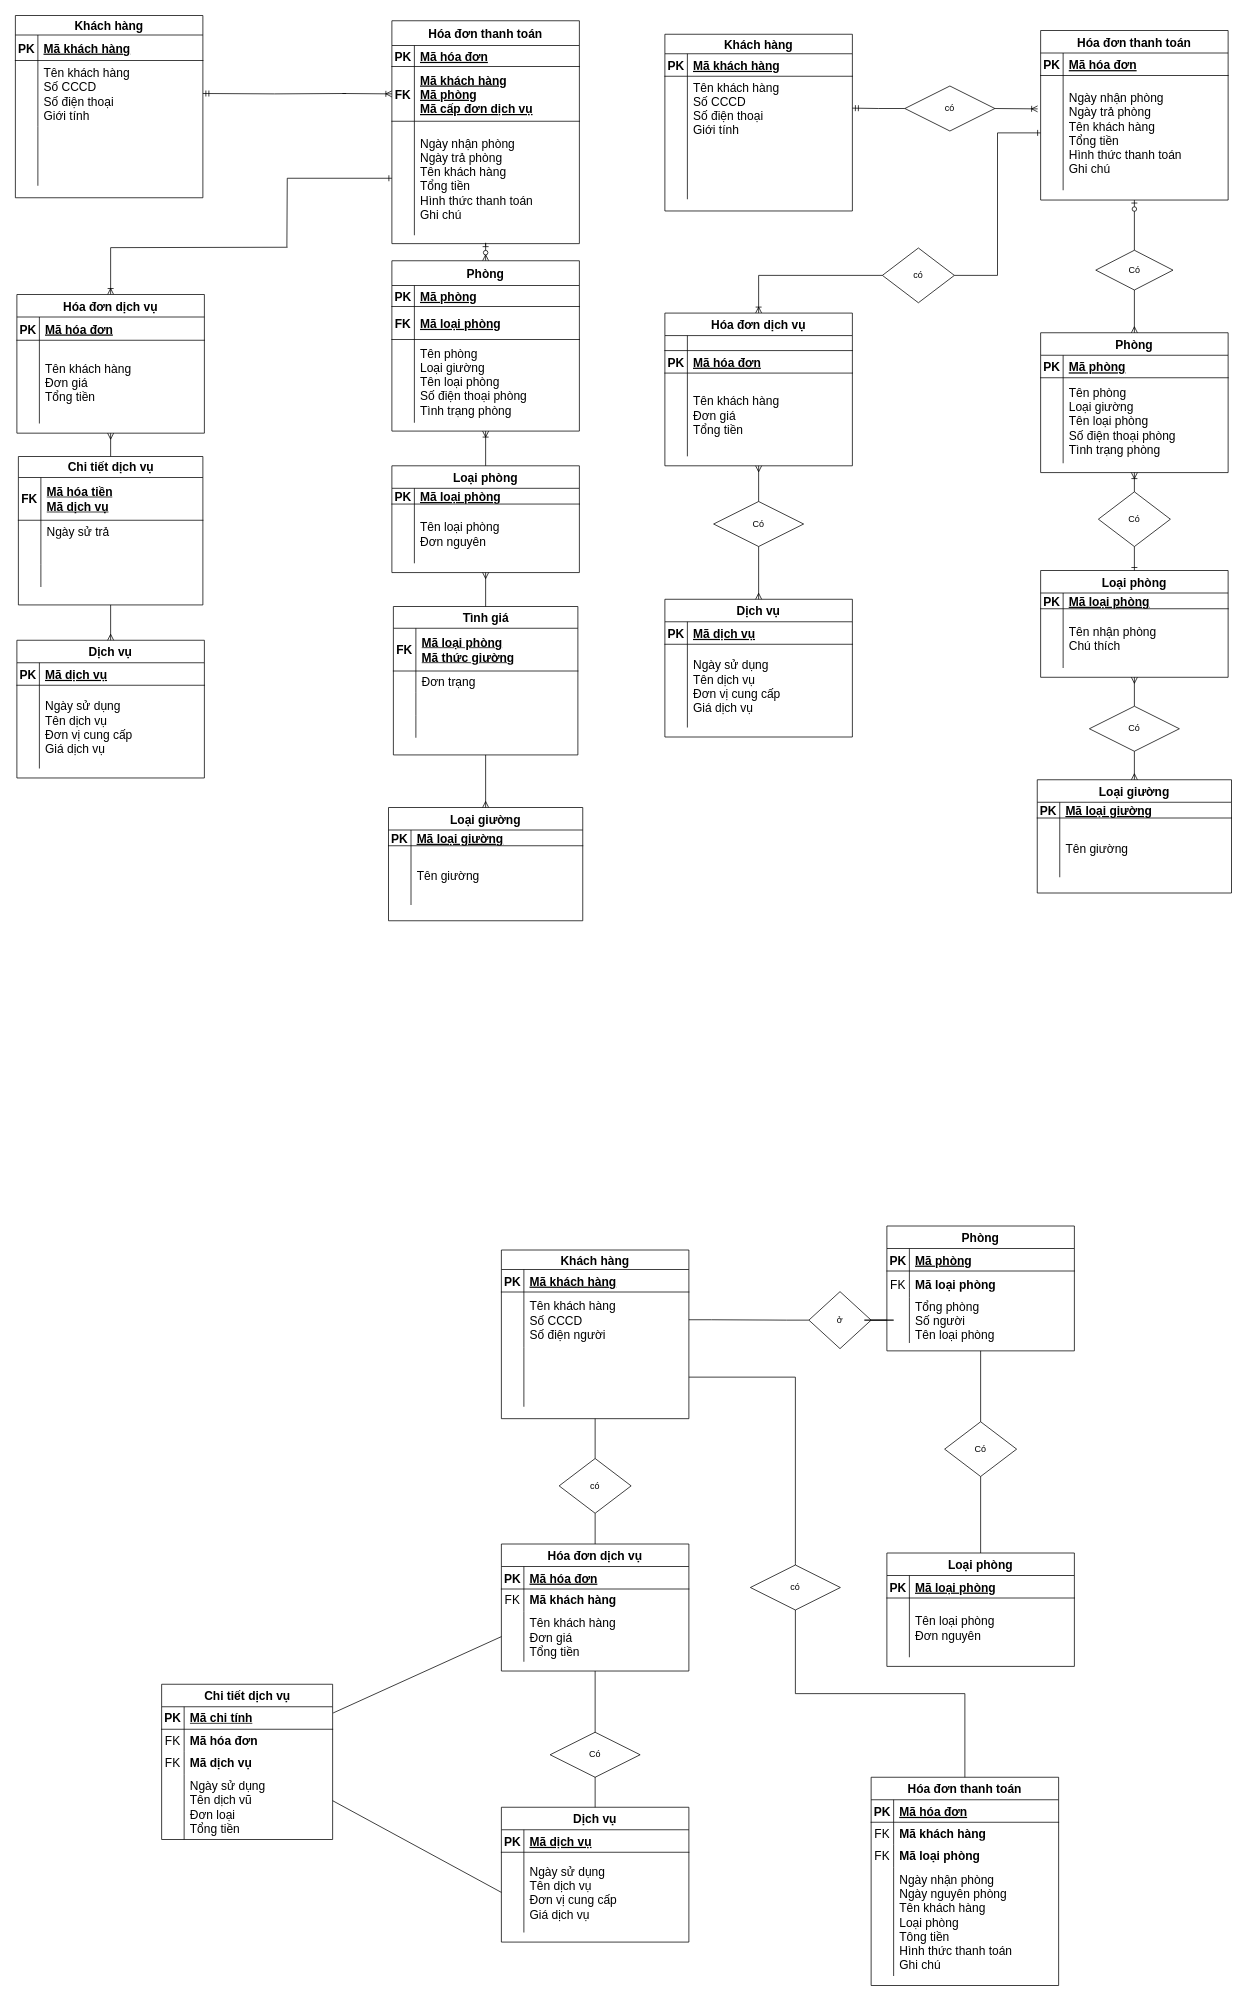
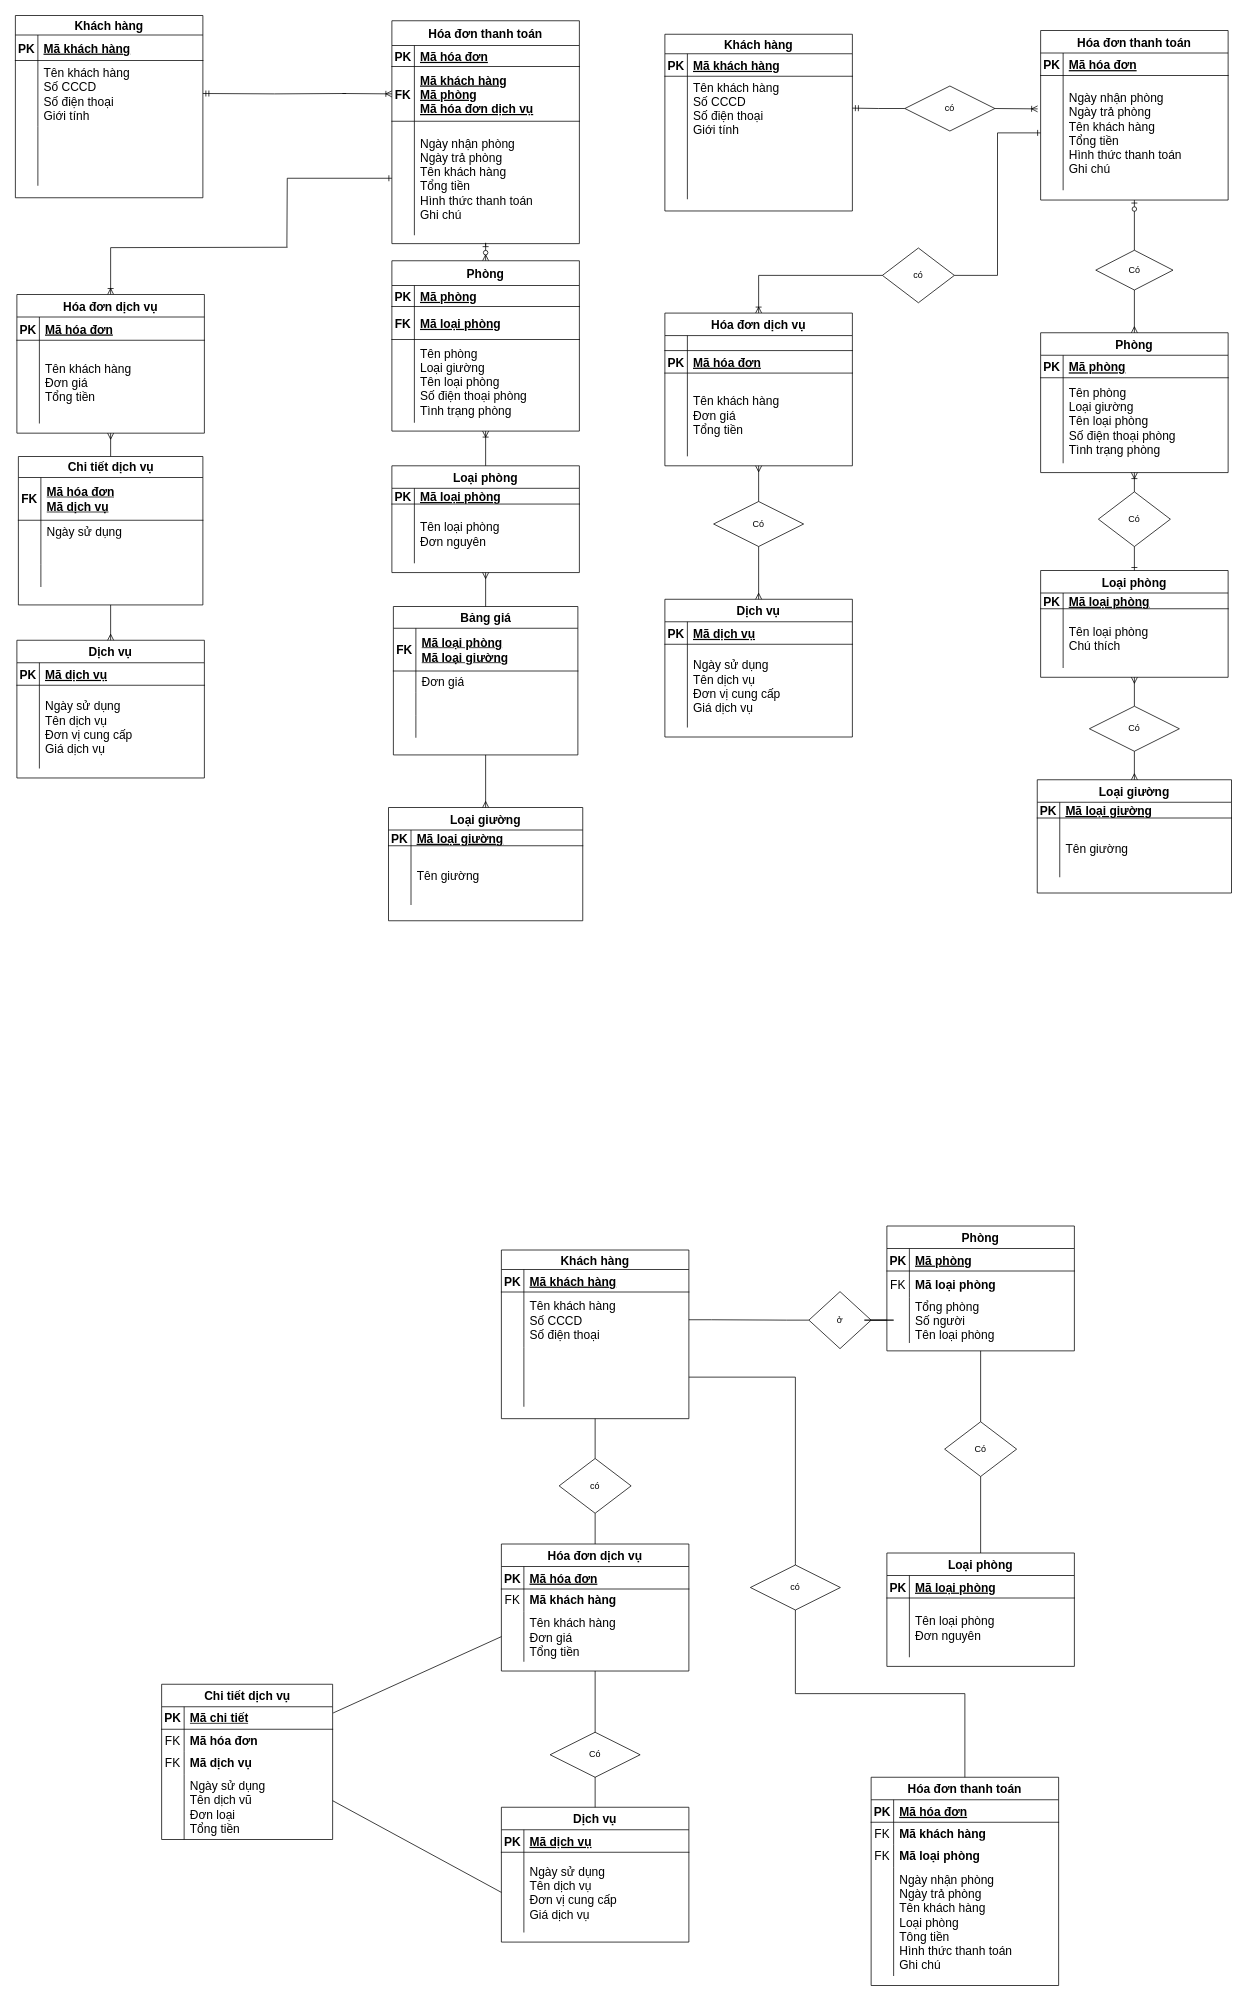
(461, 80) -> (461, 80)
(71, 499) -> (70, 499)
(72, 531) -> (75, 531)
(486, 618) -> (486, 618)
(1113, 632) -> (1110, 632)
(454, 650) -> (451, 650)
(443, 682) -> (437, 682)
(573, 1306) -> (573, 1306)
(222, 1718) -> (221, 1718)
(947, 1880) -> (947, 1880)
